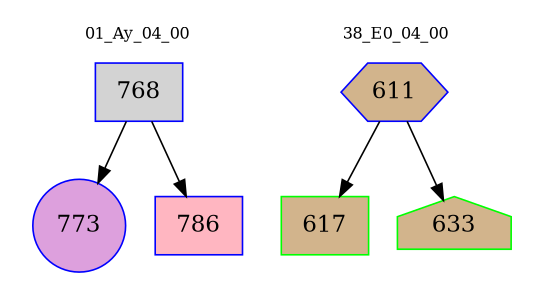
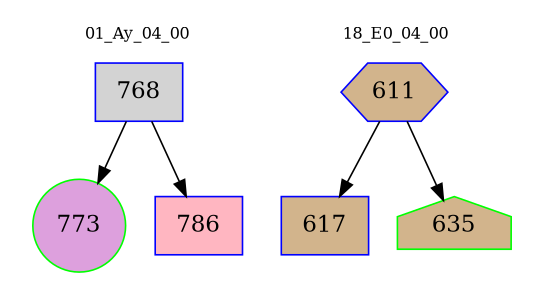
(396, 35) -> (396, 35)
(79, 226) -> (79, 226)
(325, 226) -> (325, 226)
(454, 226) -> (454, 226)
